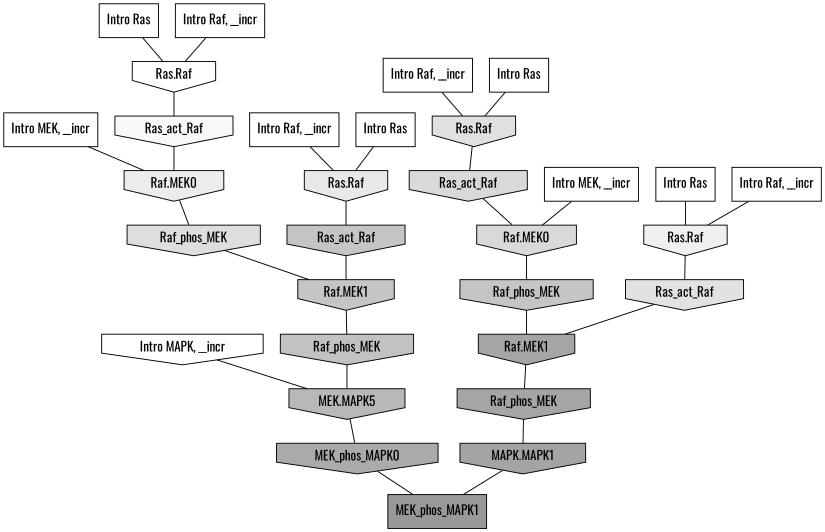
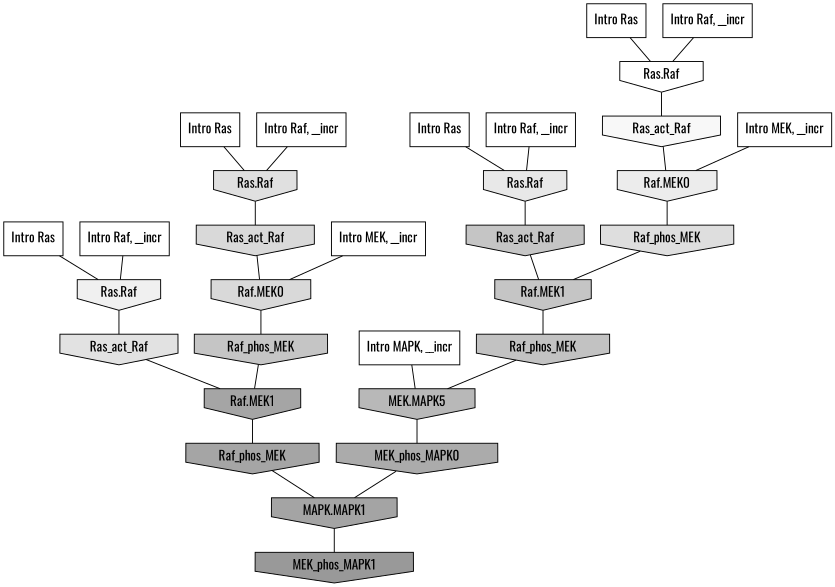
(182, 348) -> (409, 348)
(395, 483) -> (375, 484)
(437, 512) -> (334, 566)
